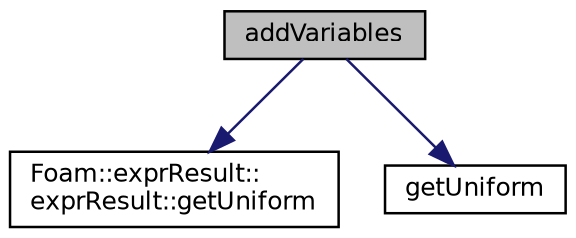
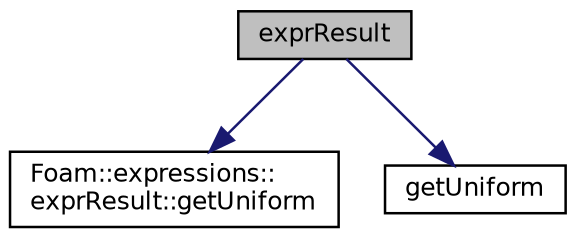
(325, 35) -> (325, 35)
(174, 189) -> (174, 189)
